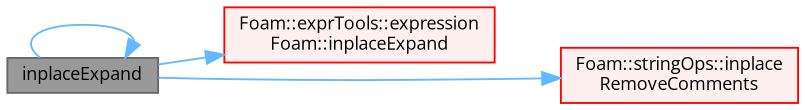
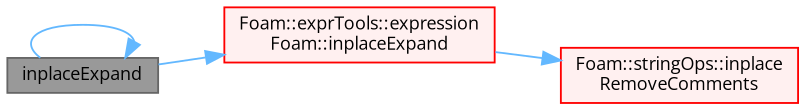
(350, 80) -> (519, 55)
